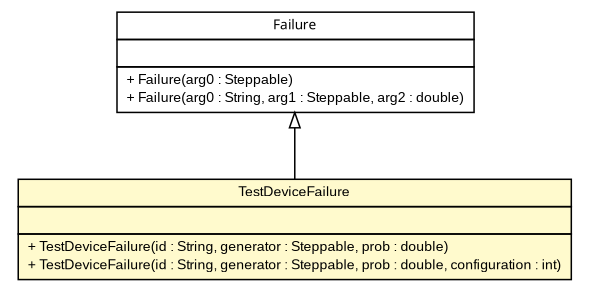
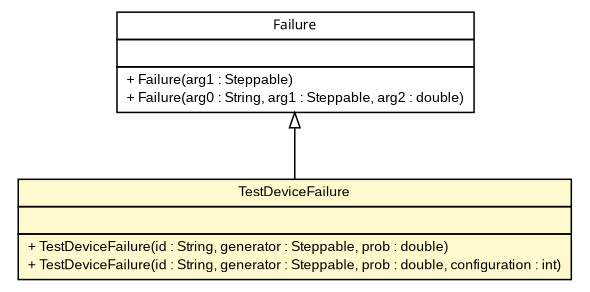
(210, 80) -> (210, 80)
